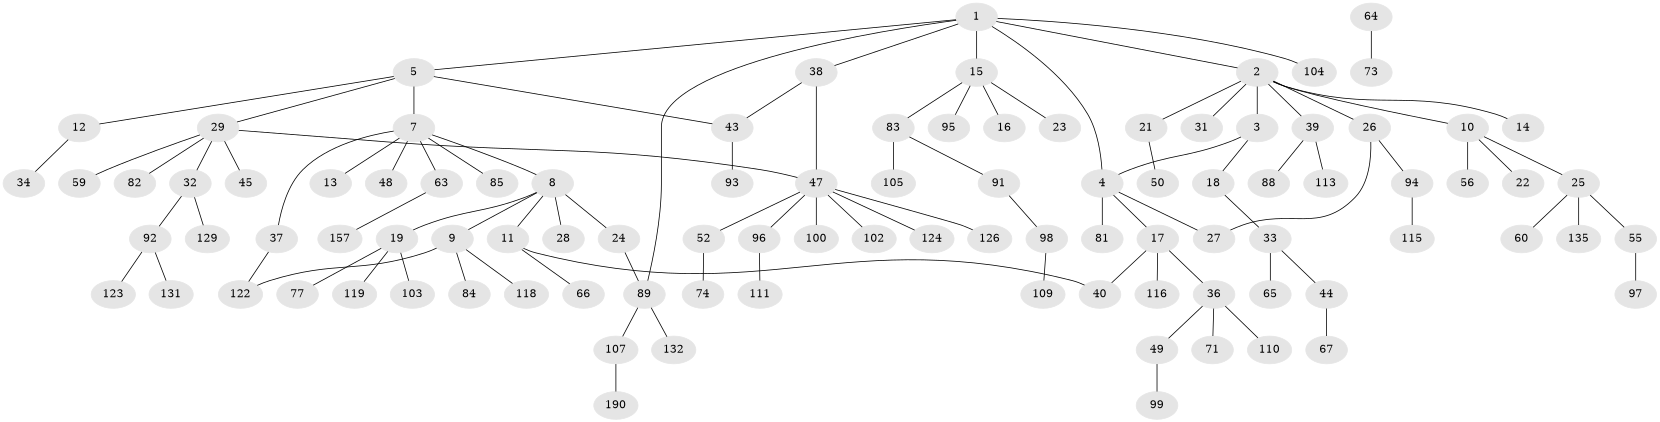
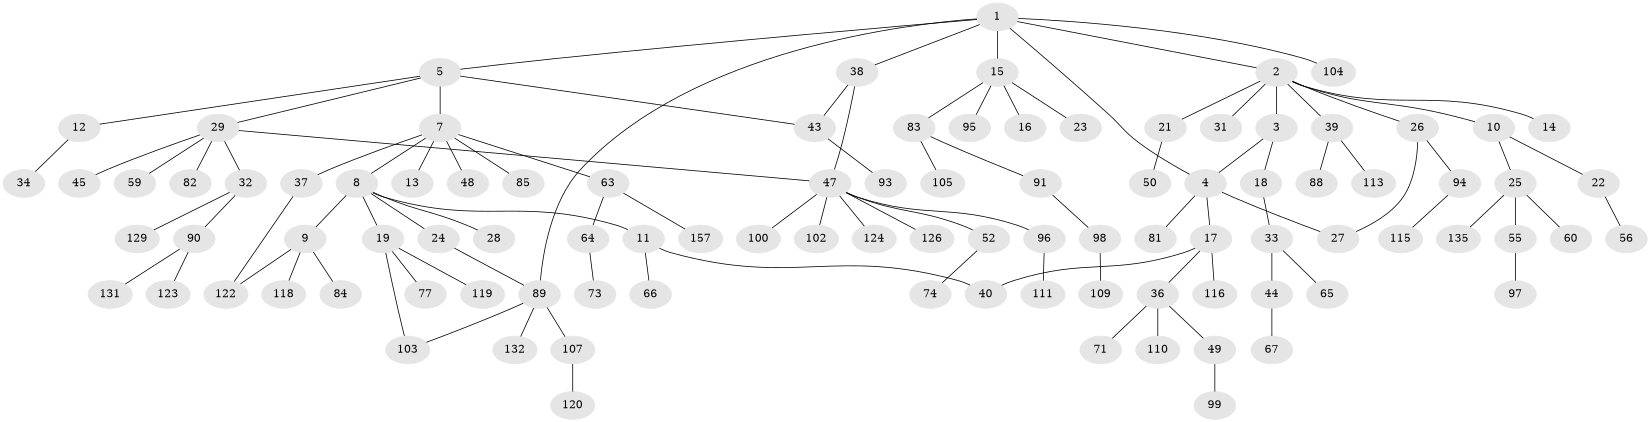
(1468, 156) -> (1613, 211)
none -> (598, 211)
(150, 239) -> (194, 239)
none -> (475, 324)
(616, 405) -> (573, 405)
